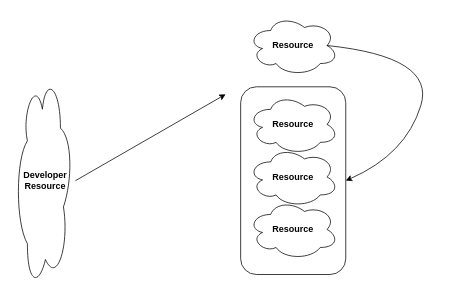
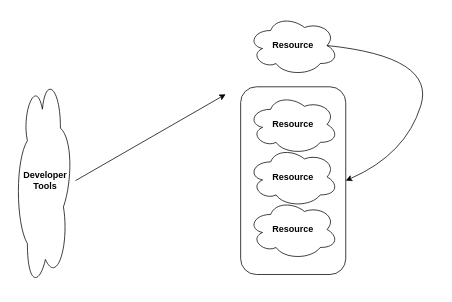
(45, 180) -> (45, 180)
